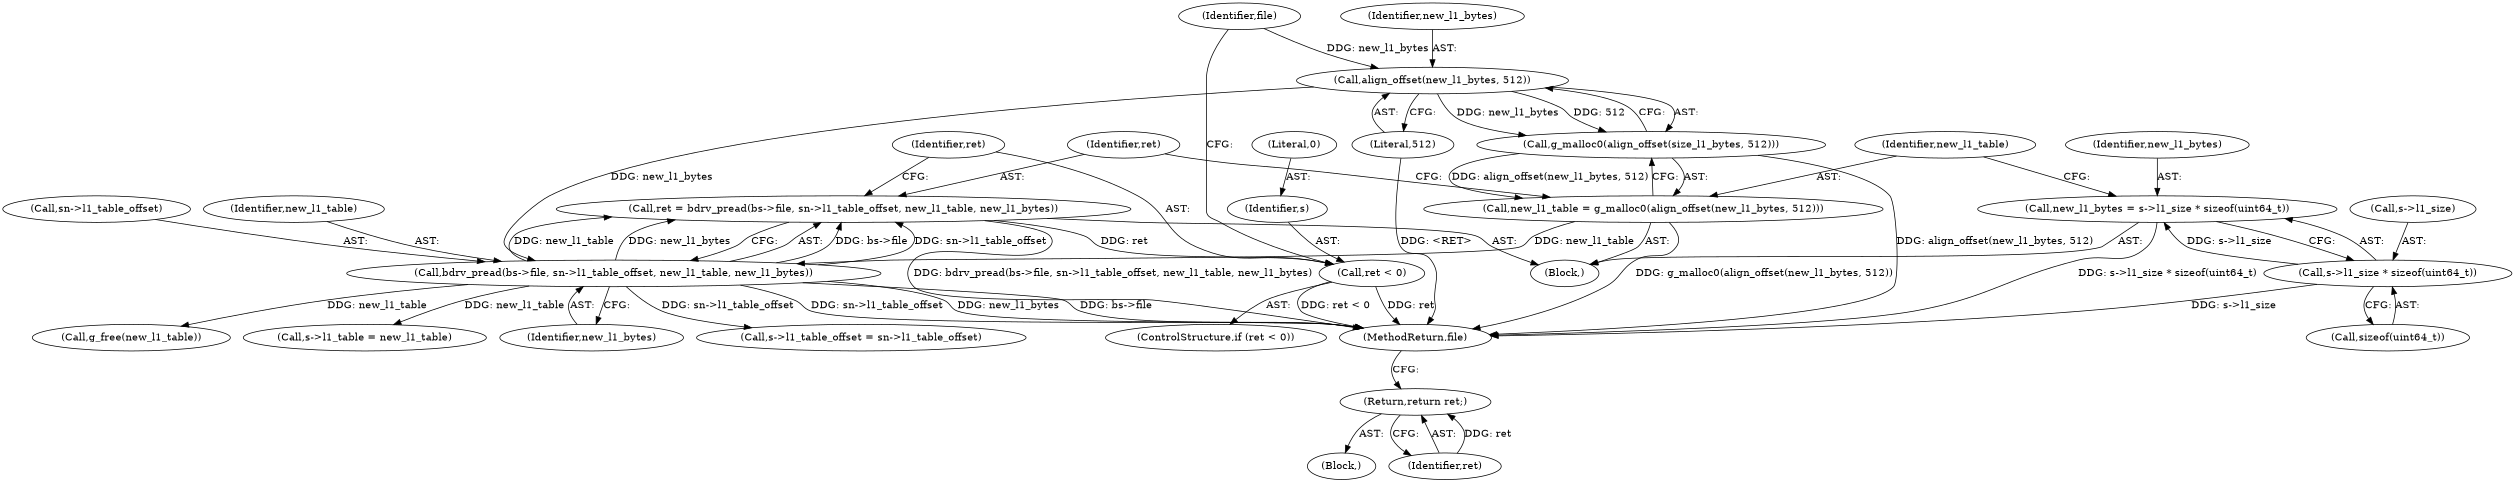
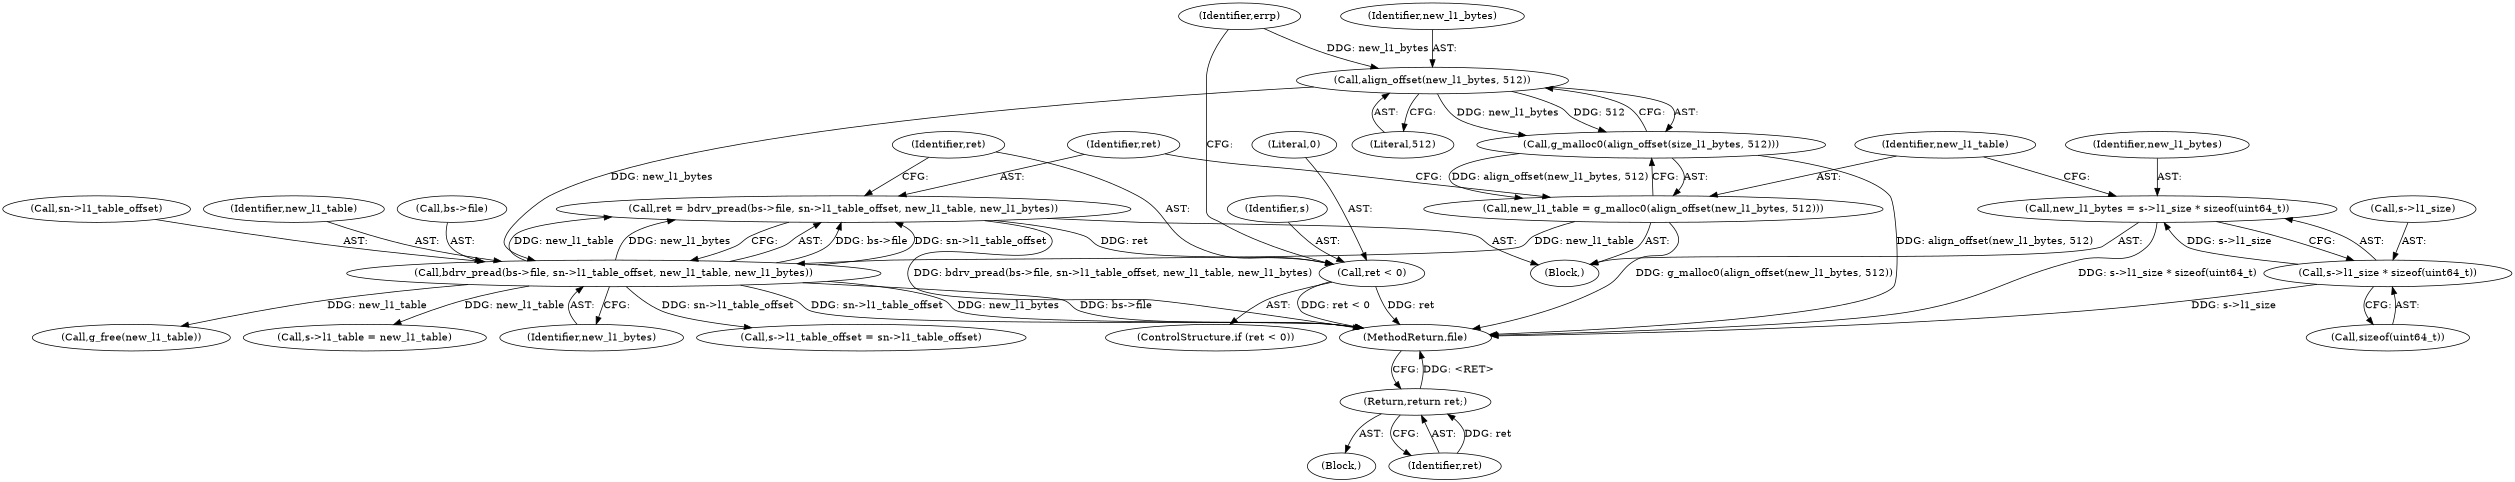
(1240, 16) -> (1240, 16)
(1287, 173) -> (1338, 203)
none -> (452, 209)
(1402, 249) -> (1423, 374)
